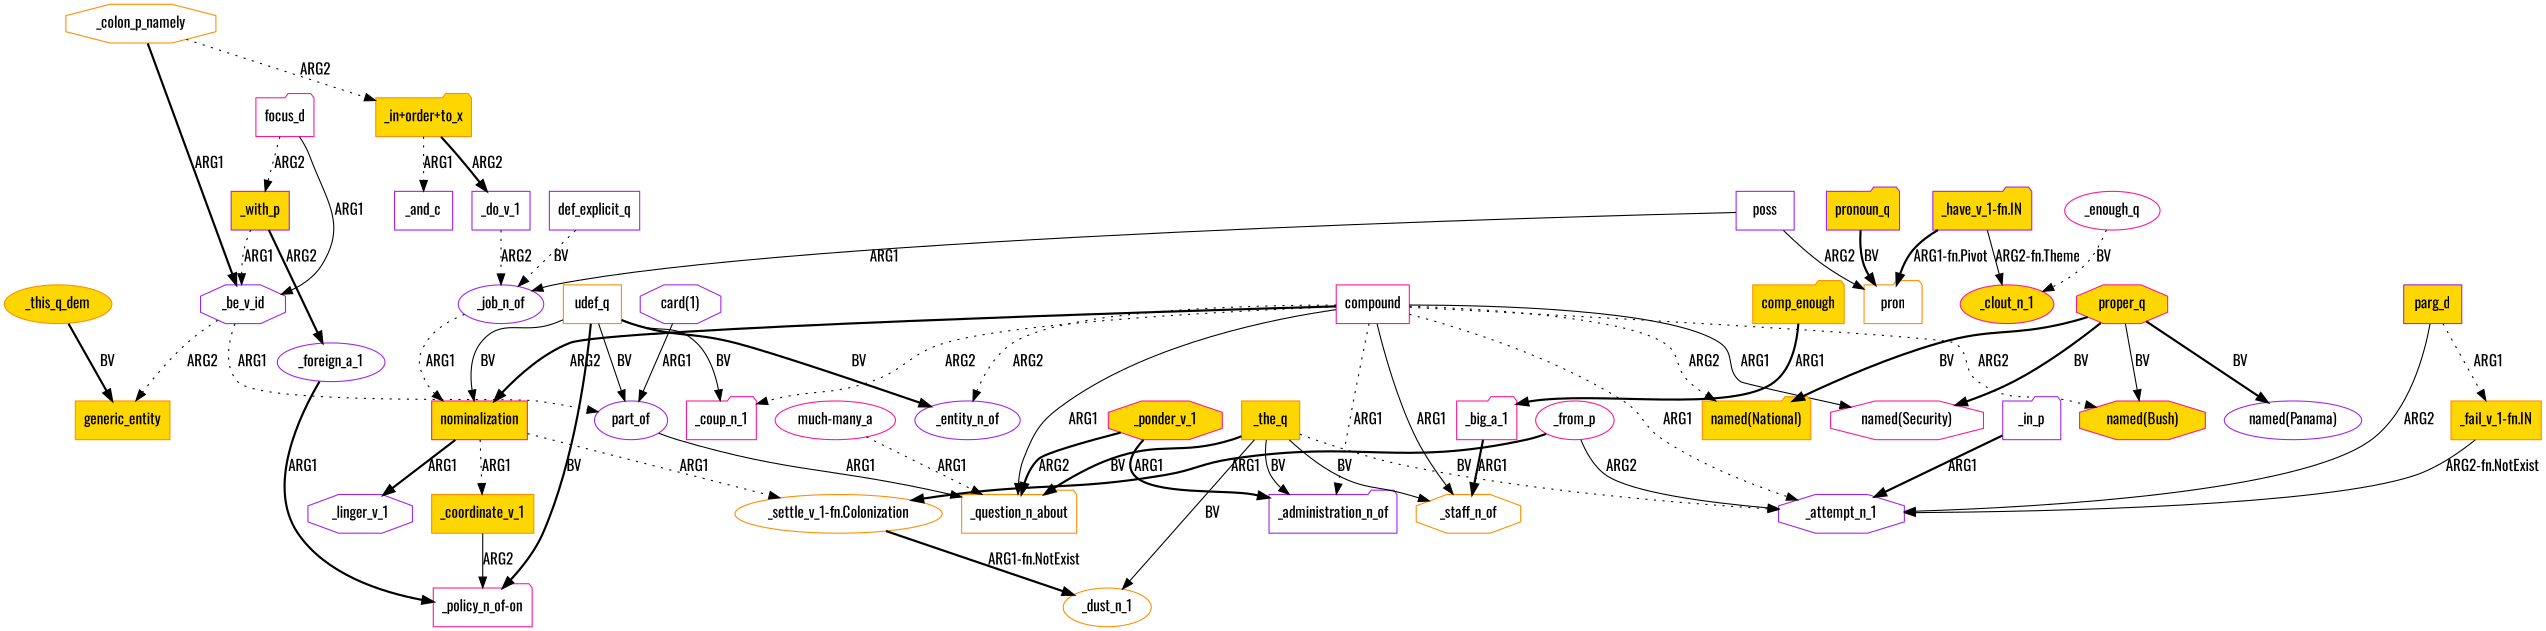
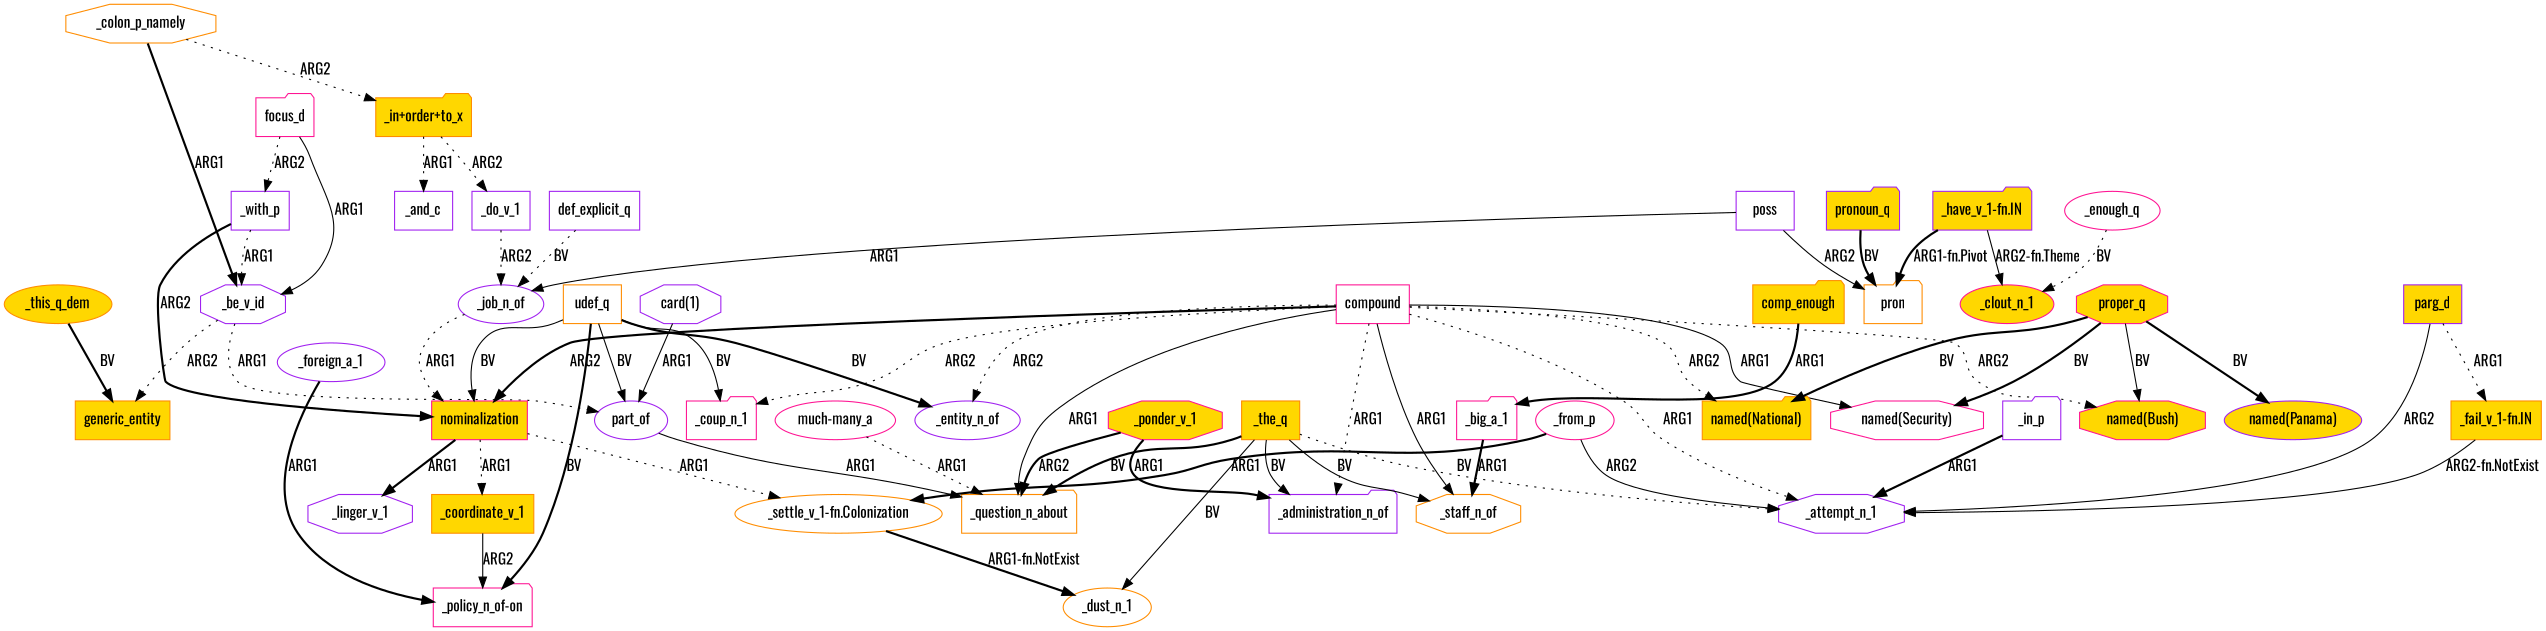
(461, 159) -> (461, 159)
(260, 211) -> (260, 211)
(293, 281) -> (196, 393)
(2293, 420) -> (2293, 420)
